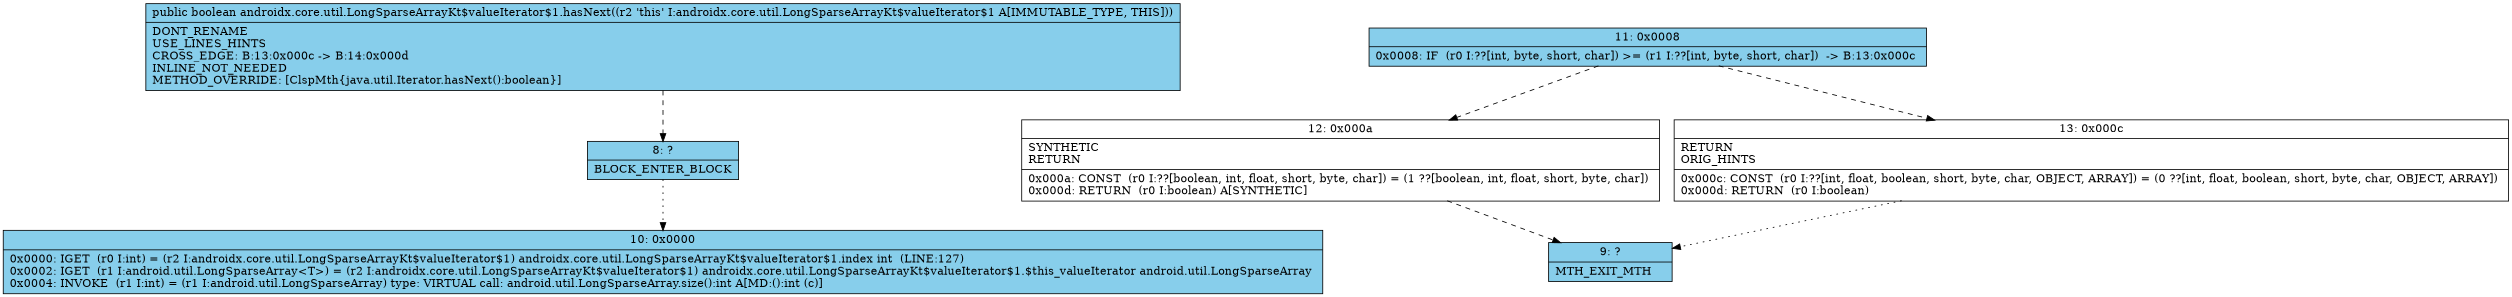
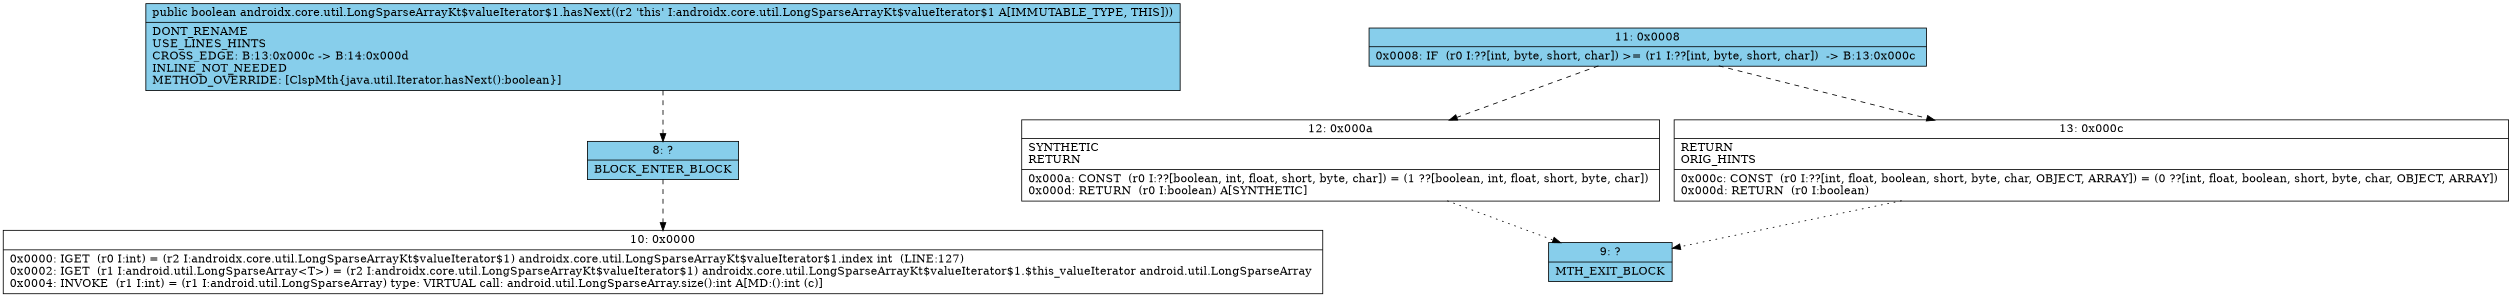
(663, 201) -> (663, 201)
(1500, 220) -> (1500, 220)
(663, 262) -> (663, 262)
(1603, 271) -> (1610, 271)
